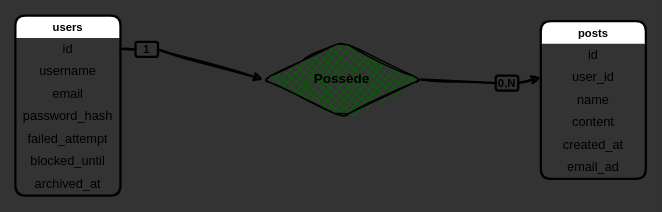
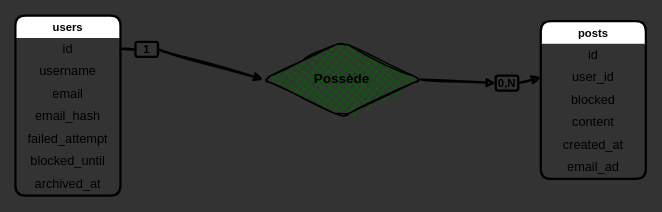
(488, 83) -> (484, 82)
(593, 100) -> (593, 100)
(68, 117) -> (68, 117)
